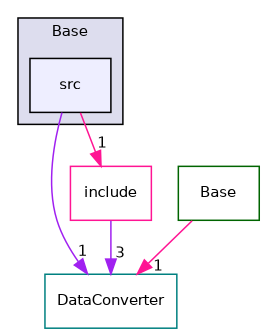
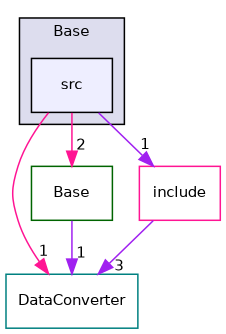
(88, 133) -> (120, 134)
none -> (72, 134)
(52, 190) -> (13, 186)
(170, 242) -> (72, 240)
